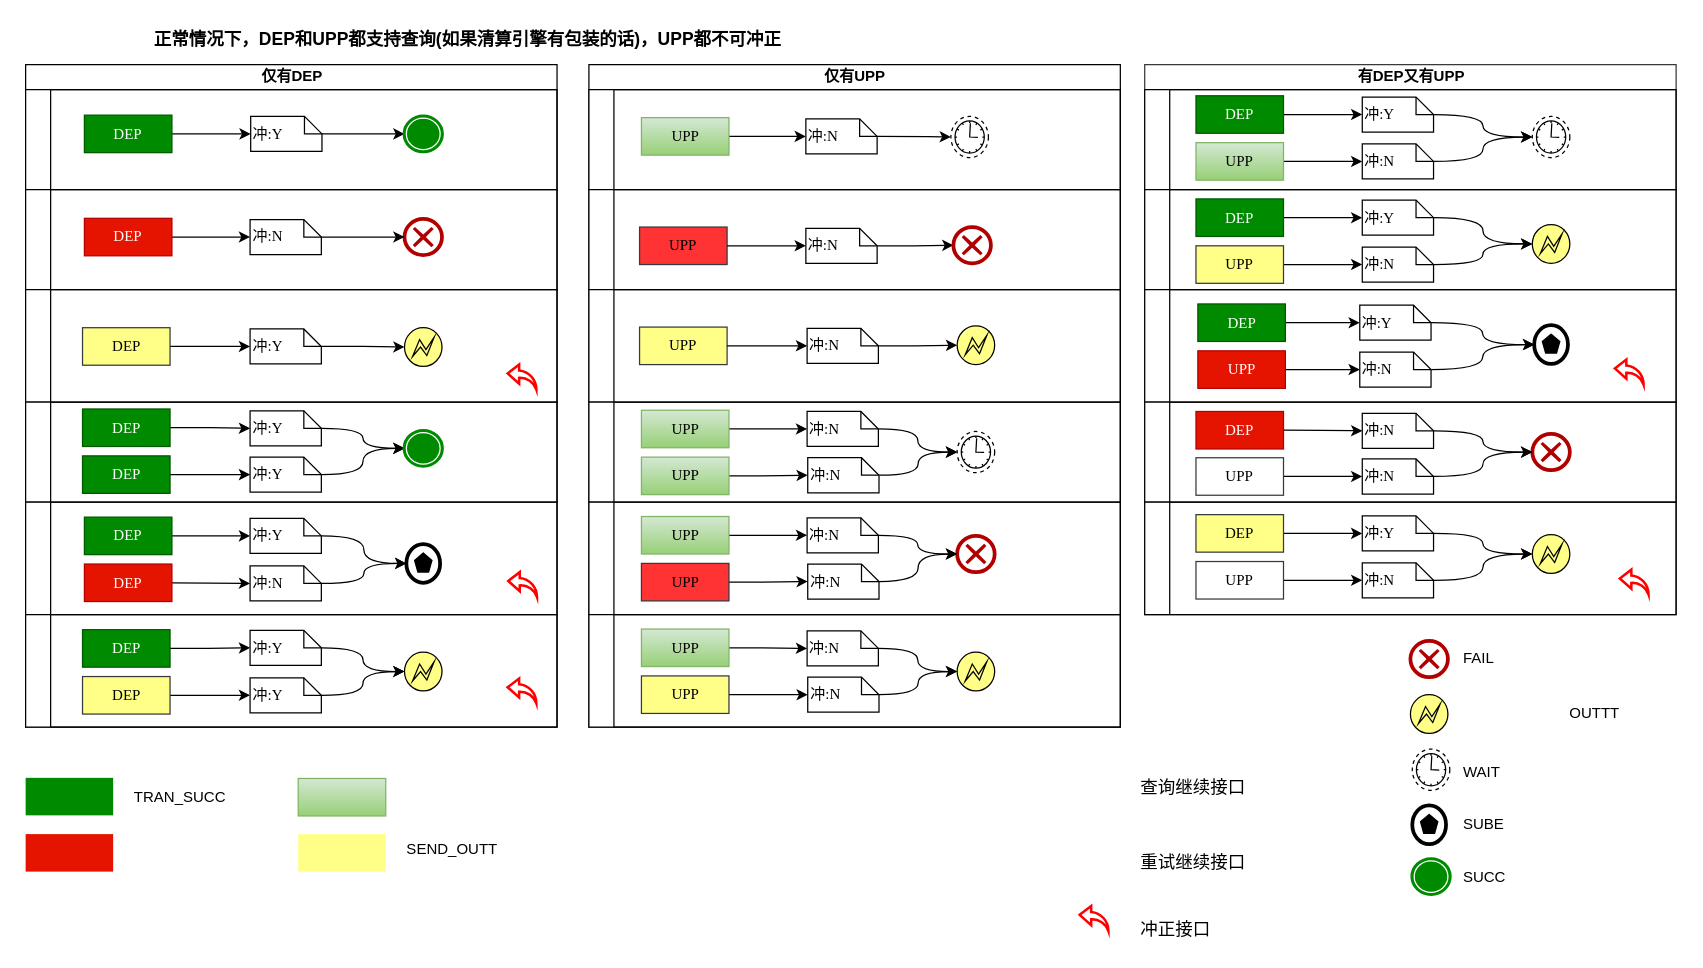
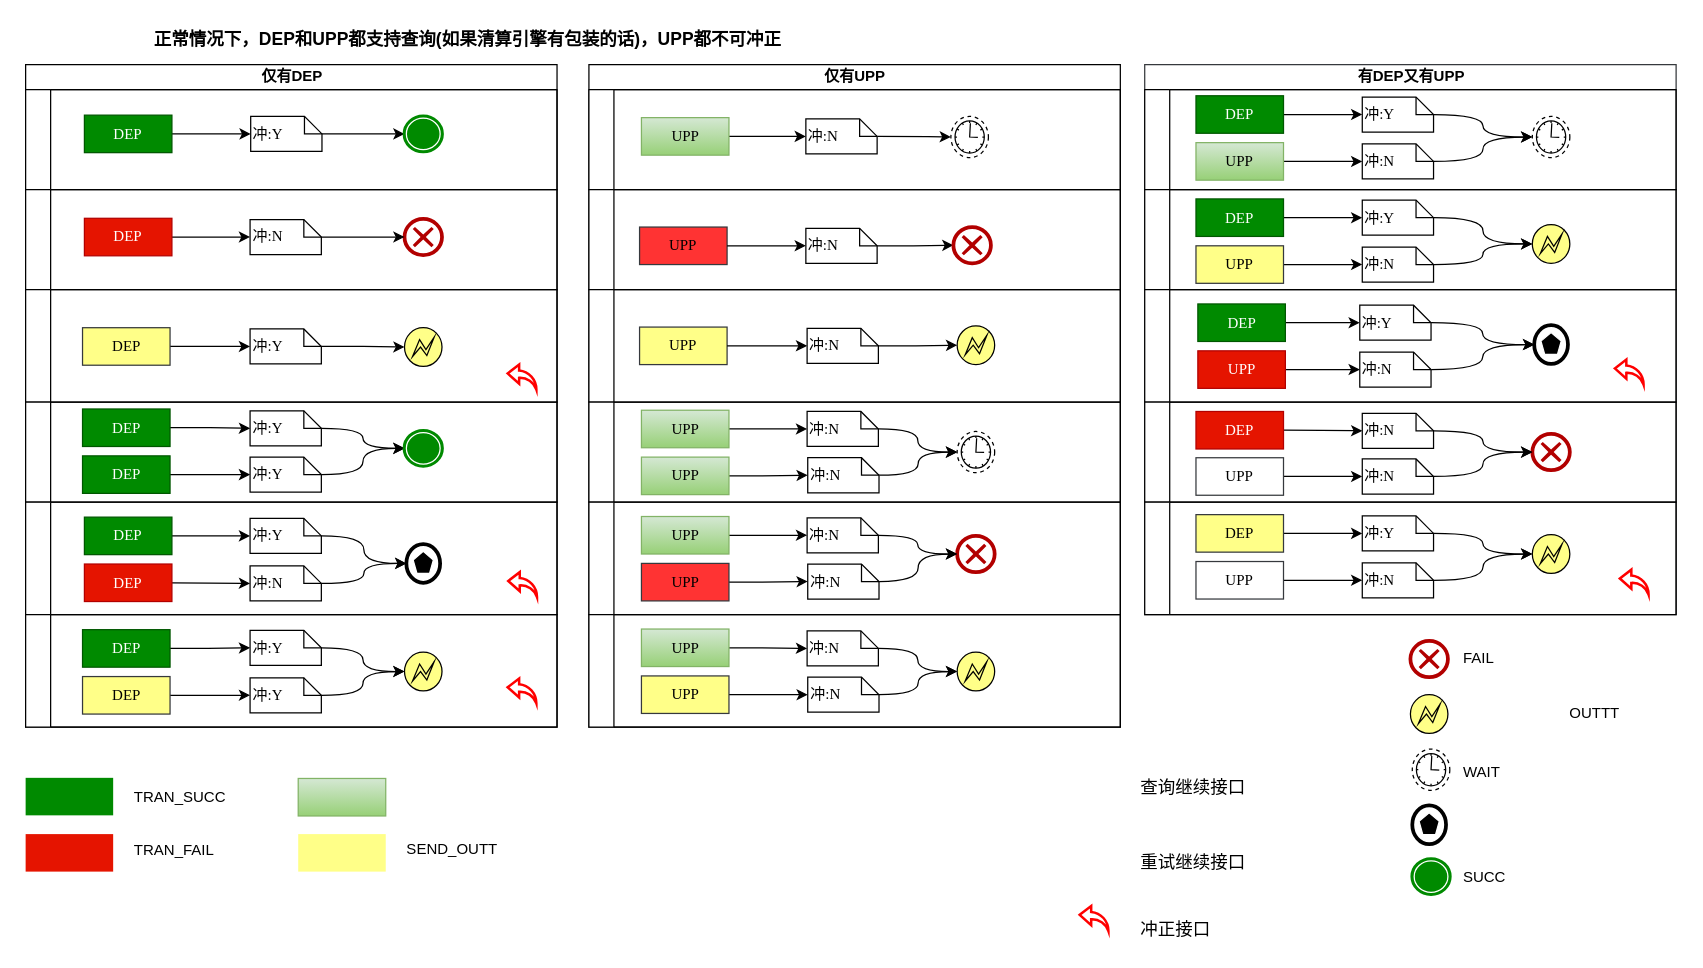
(1492, 824) -> none
none -> (194, 851)
